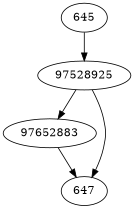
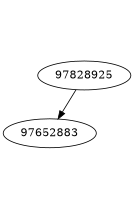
(84, 18) -> none
(84, 75) -> (84, 75)
(84, 191) -> none
